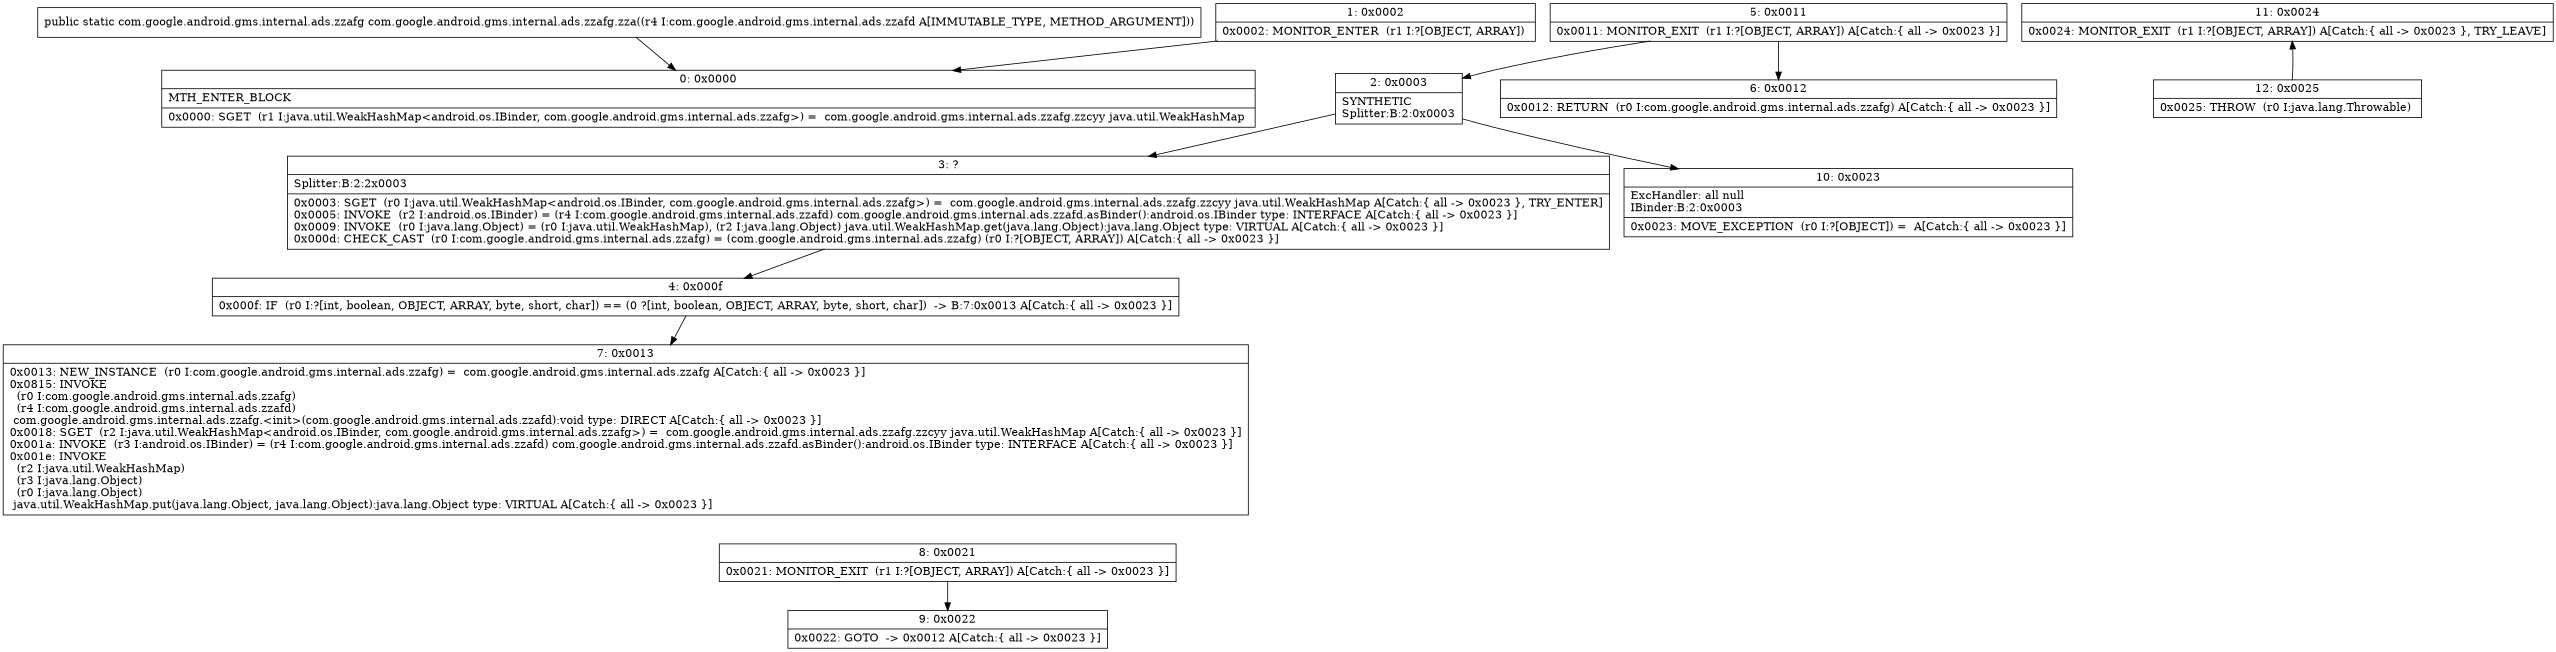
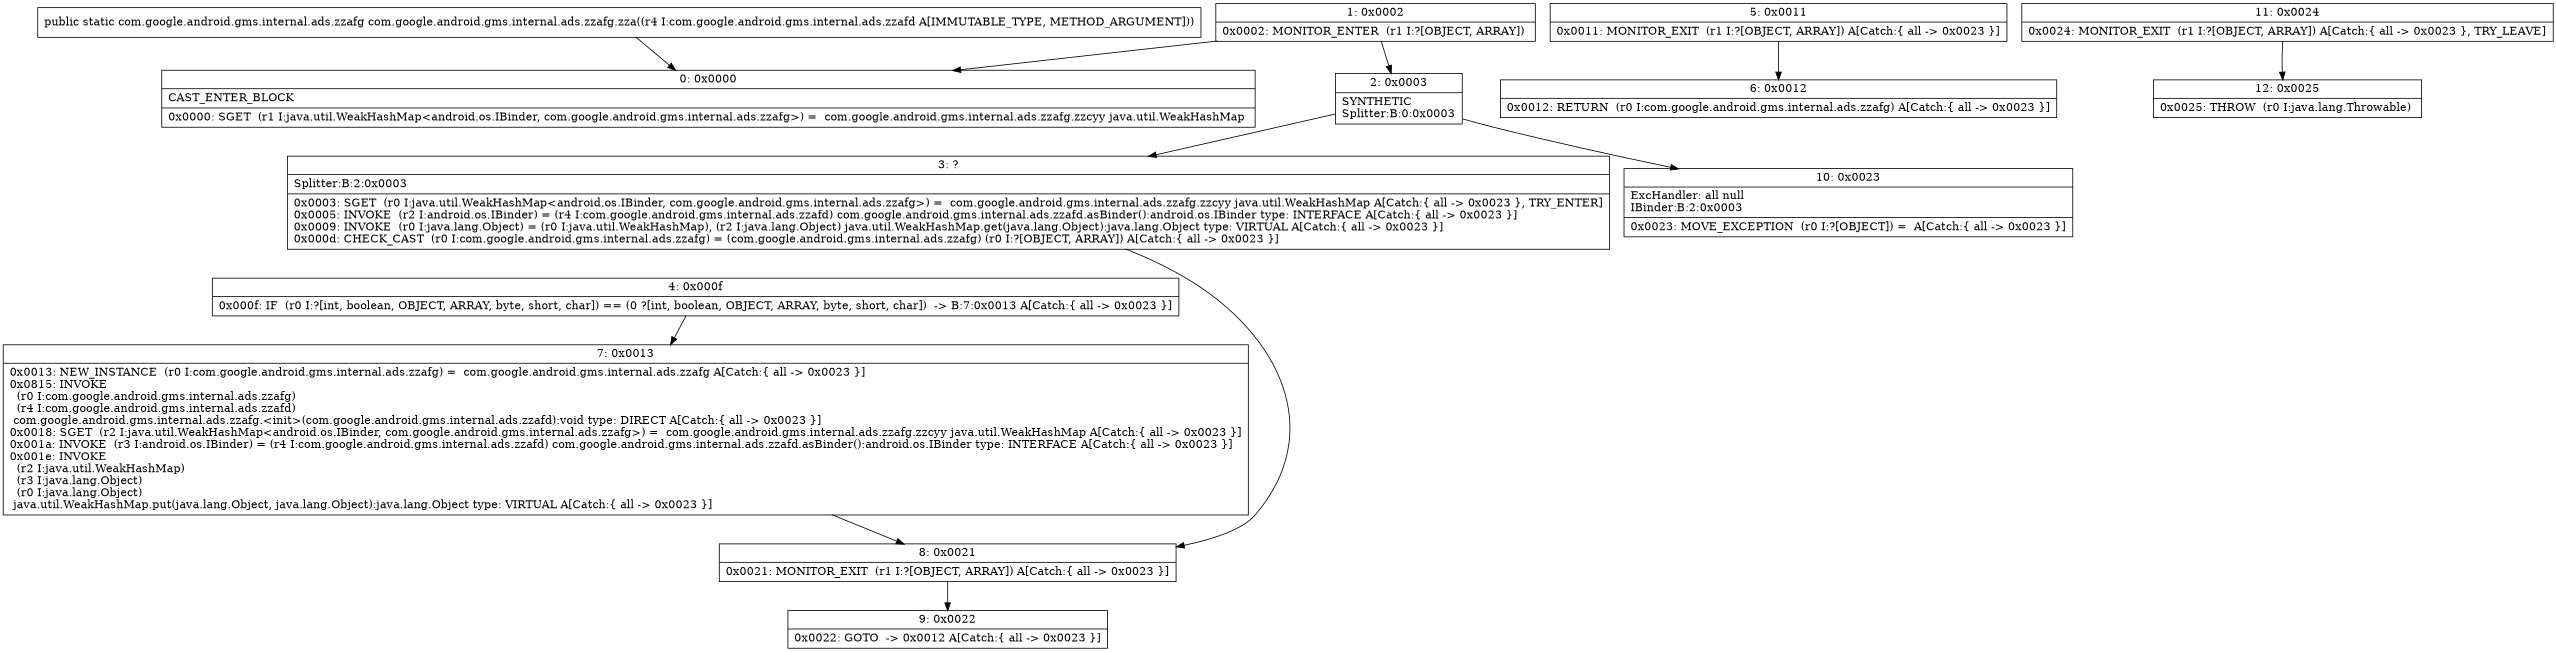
(1560, 57) -> (1385, 53)
(2293, 65) -> (2282, 56)
(230, 98) -> (231, 98)
(1399, 114) -> (1399, 114)
(351, 184) -> (351, 184)
(788, 262) -> (1283, 387)
none -> (864, 528)
